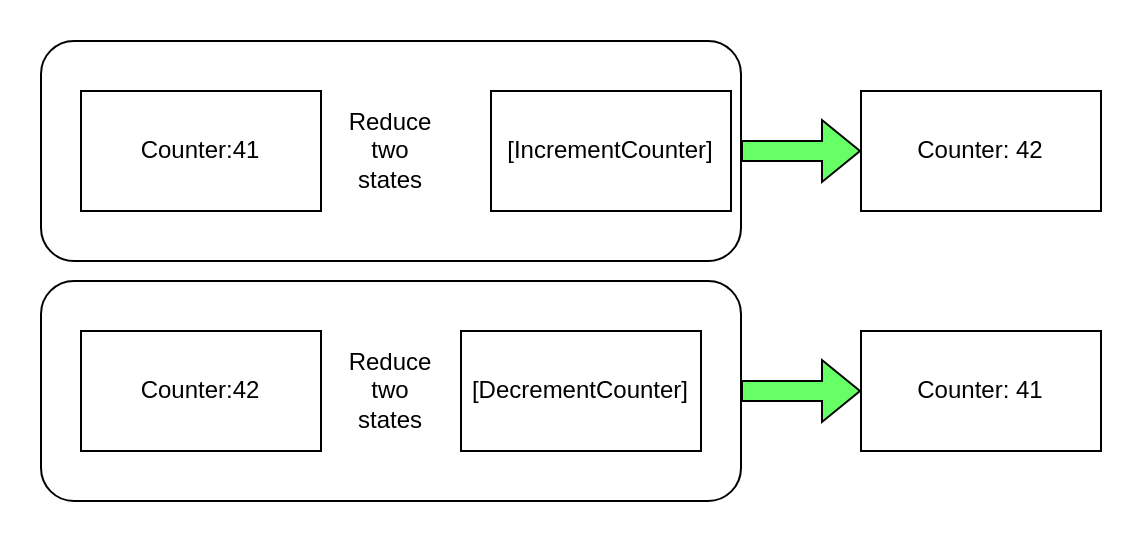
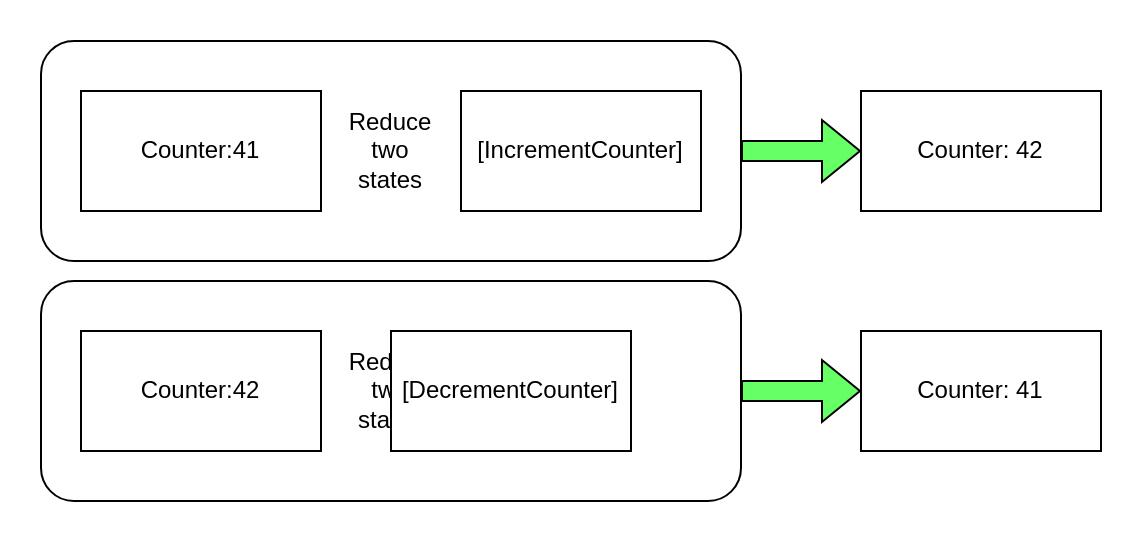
(611, 151) -> (581, 151)
(581, 391) -> (511, 391)
